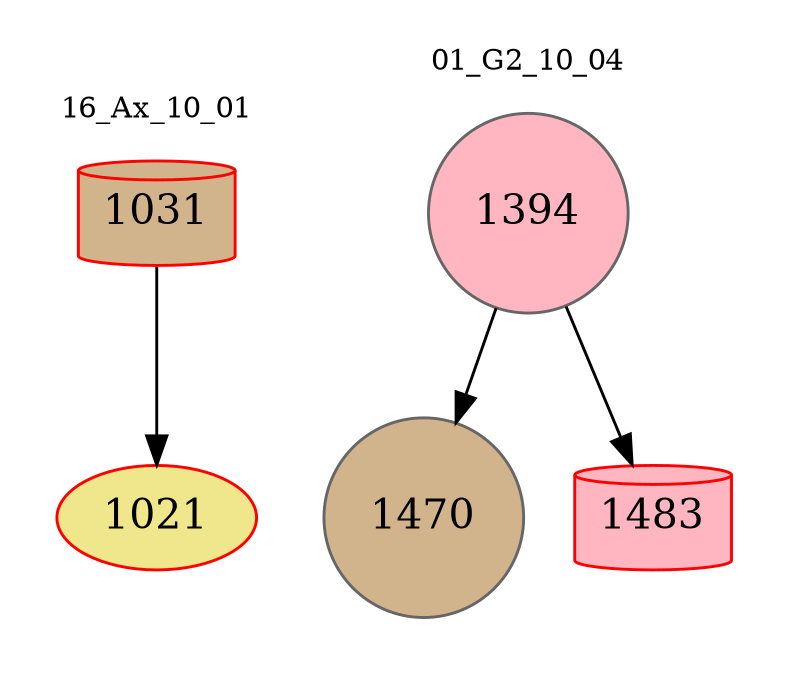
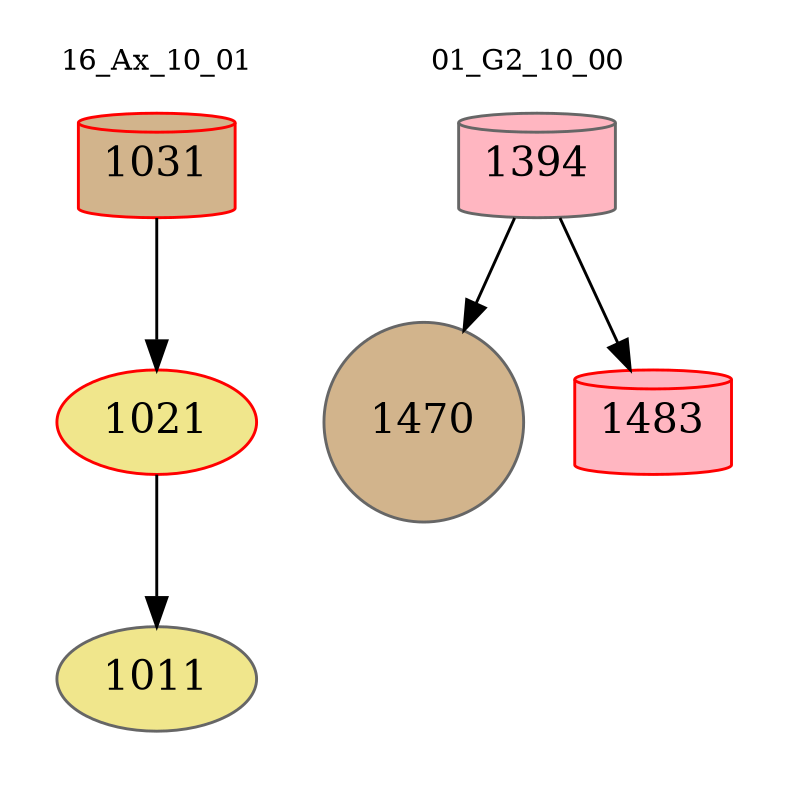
(528, 62) -> (528, 62)
(528, 213) -> (537, 165)
none -> (157, 679)
